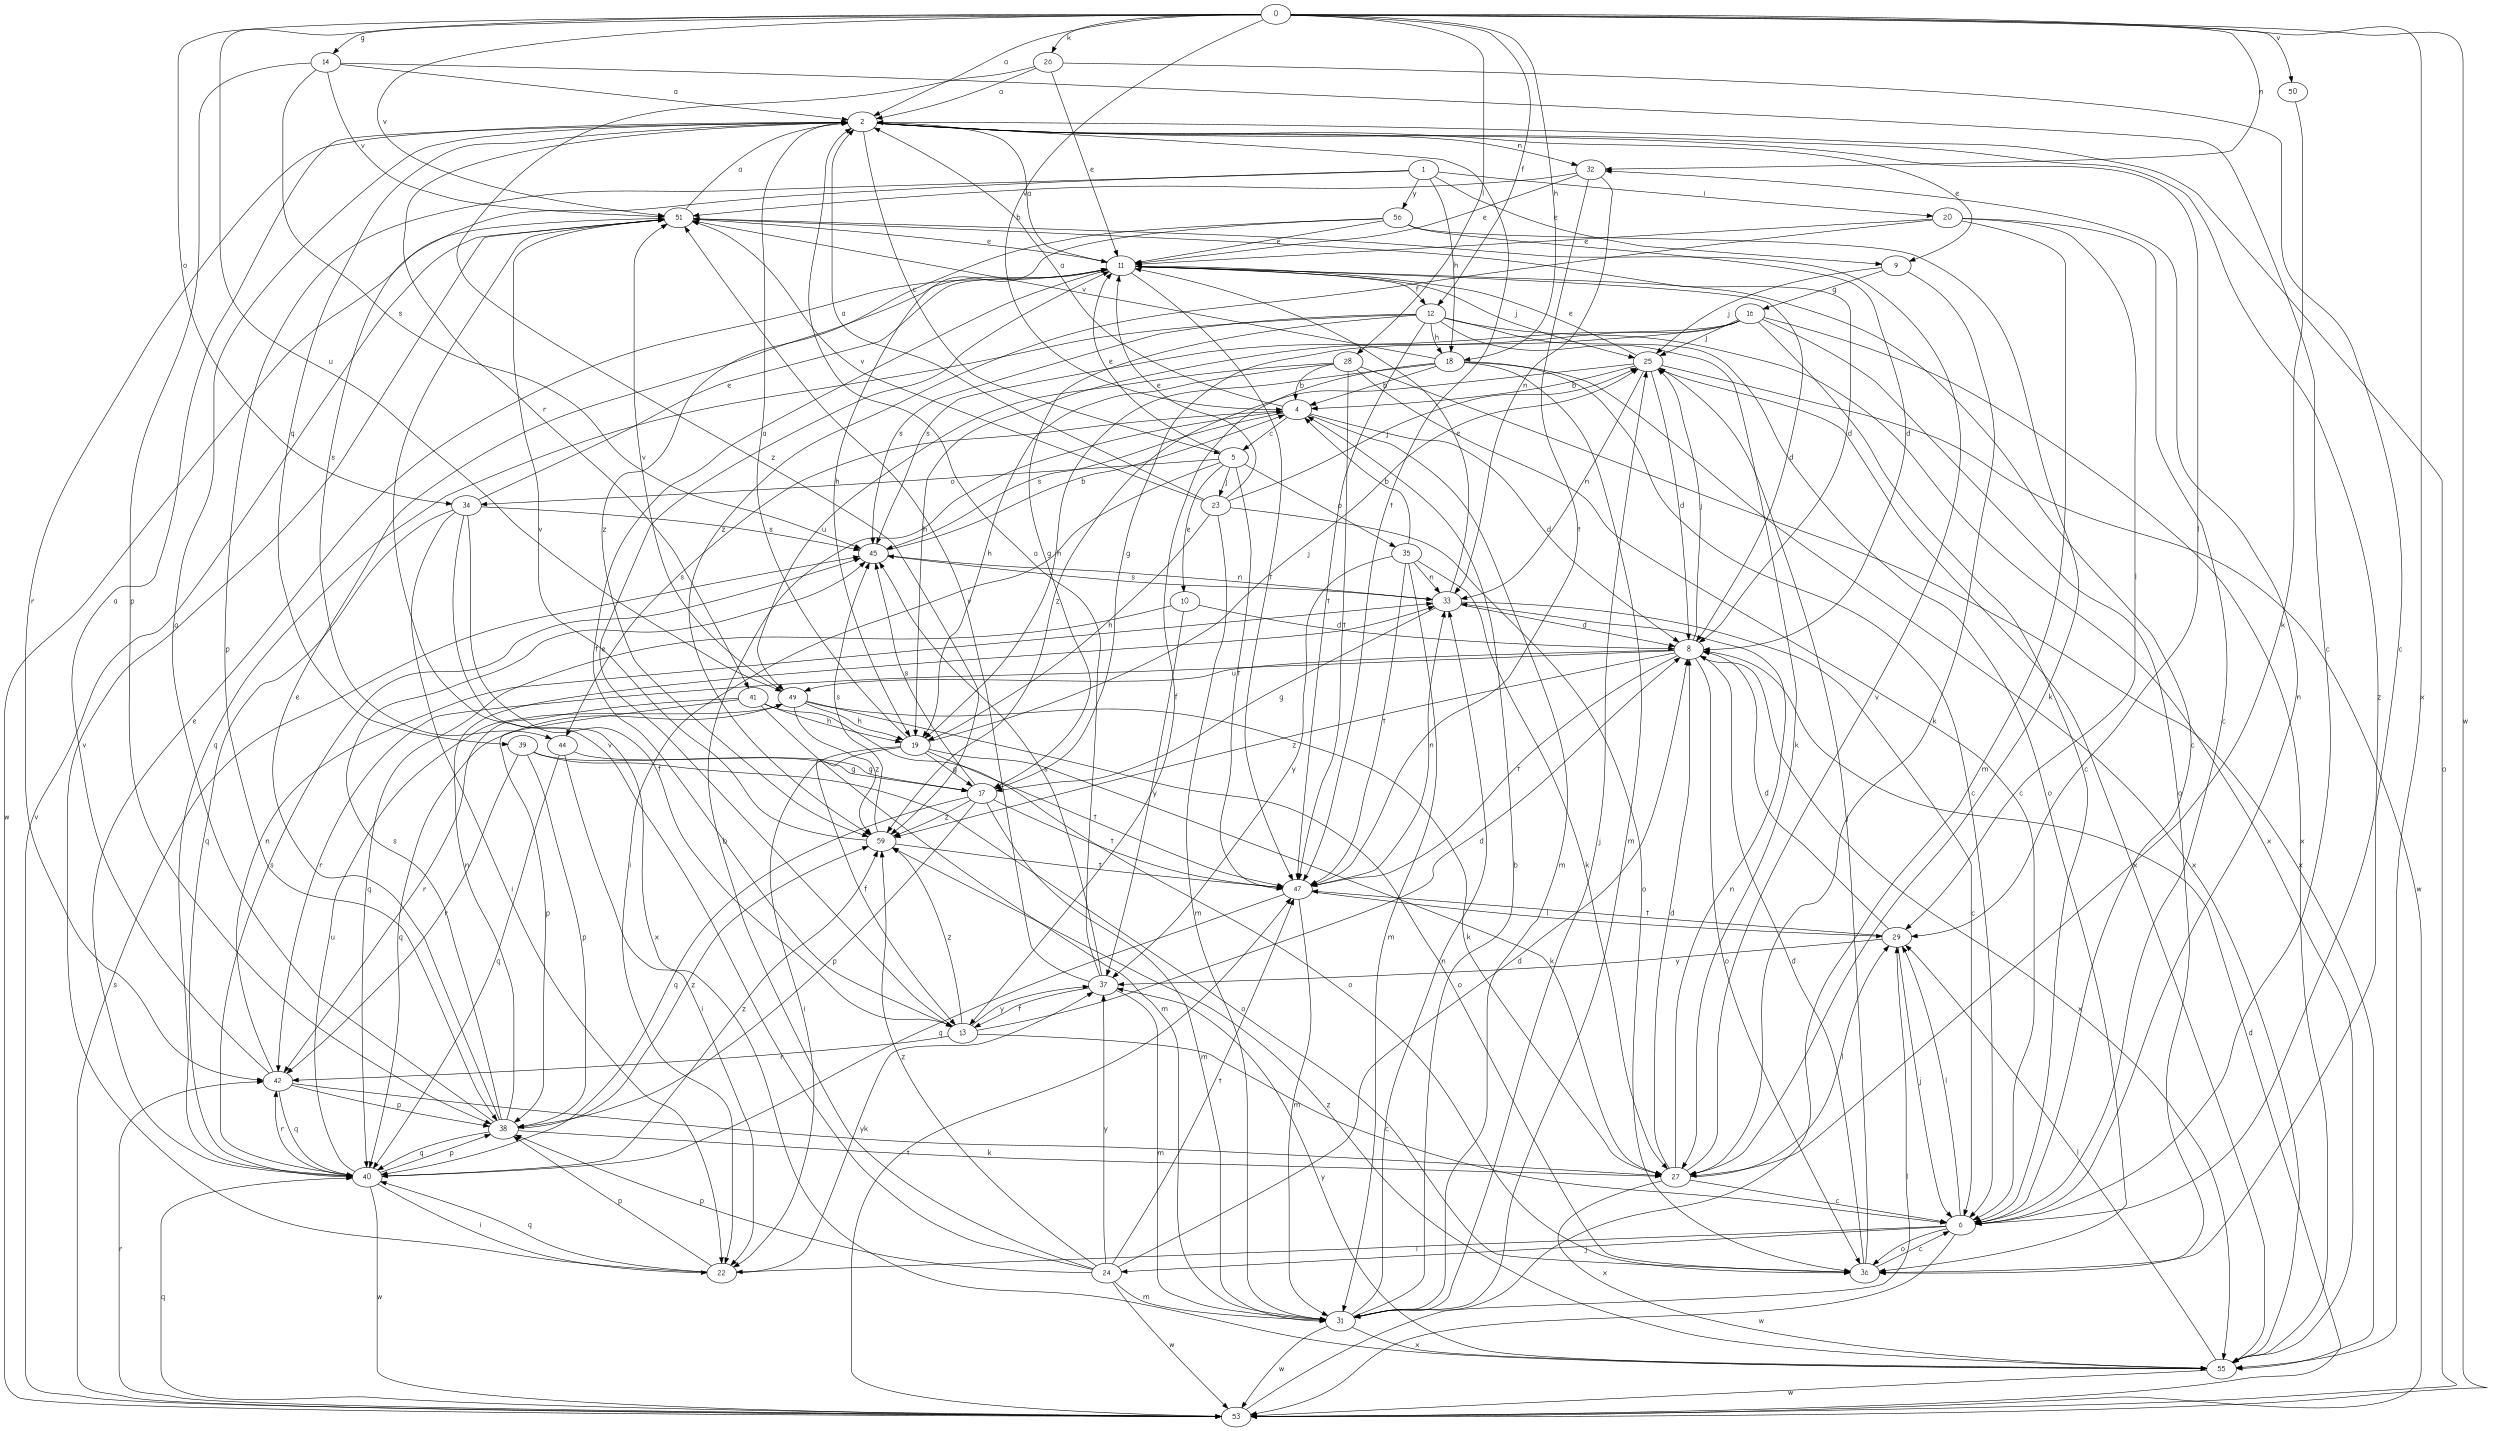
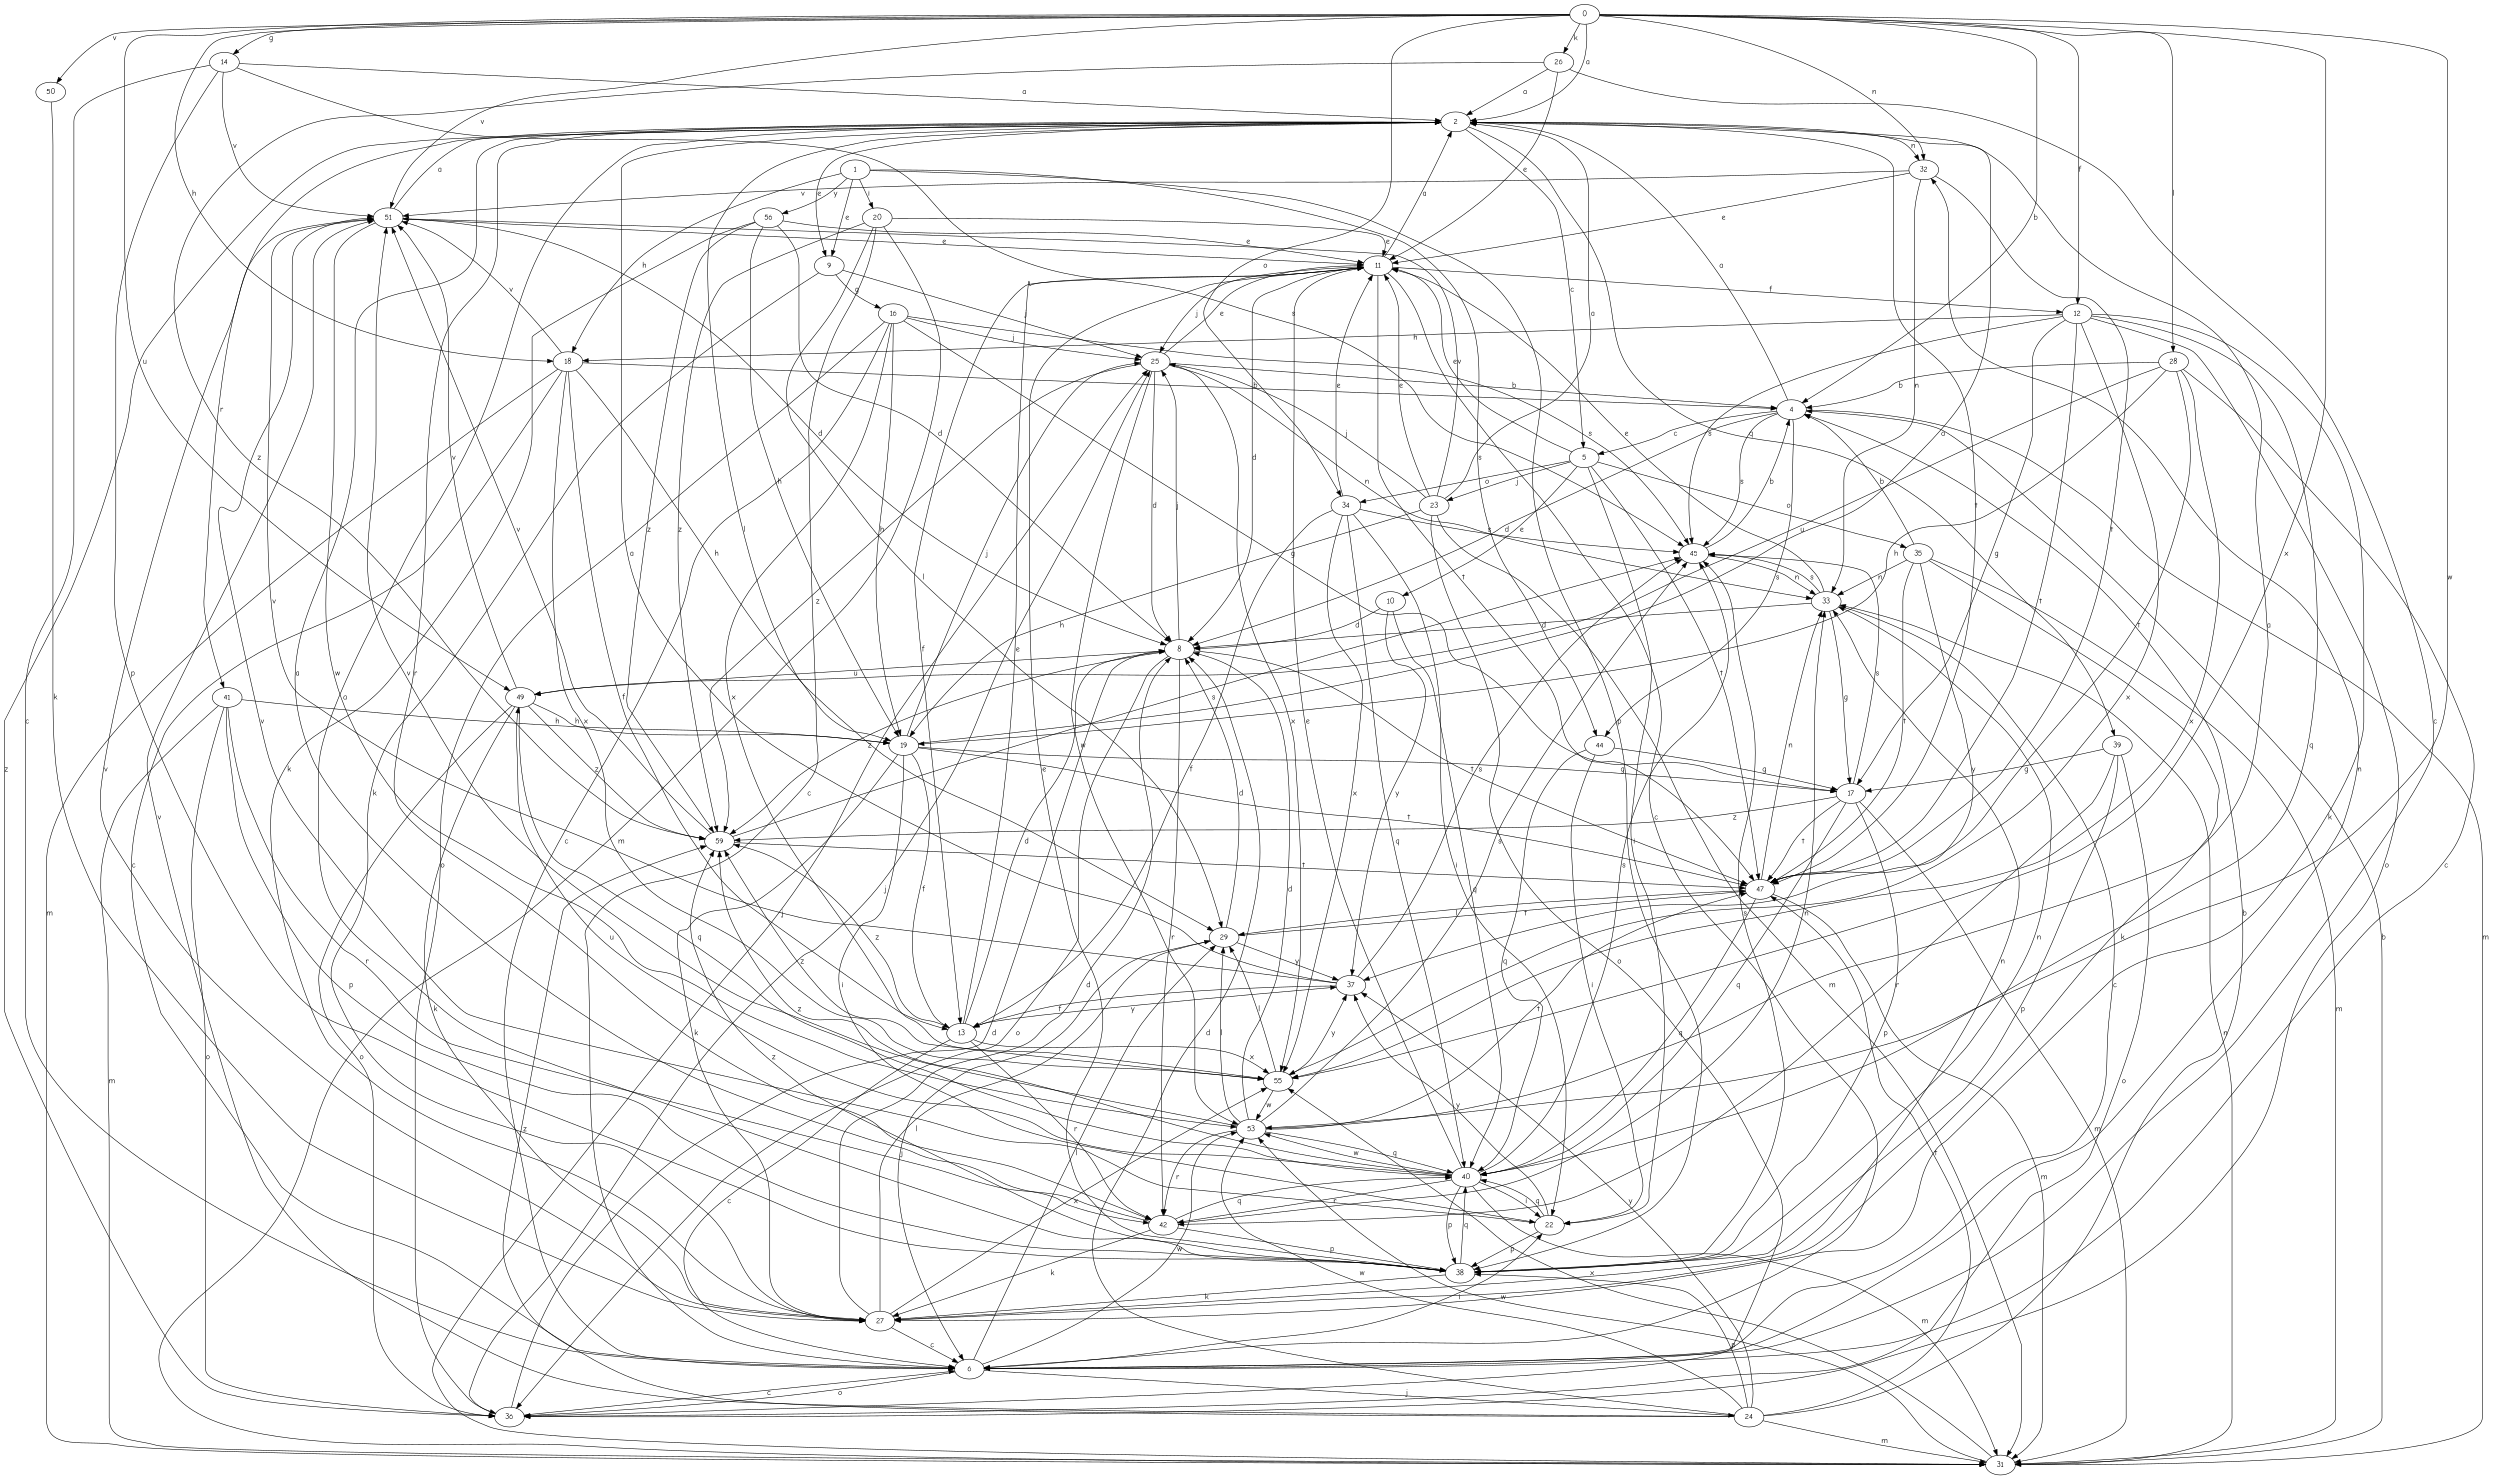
(2018, 969) -> (1121, 1047)
(1157, 1211) -> (1781, 1264)
